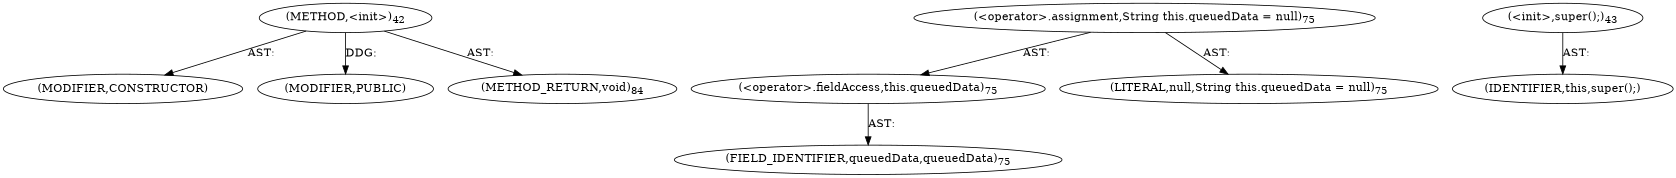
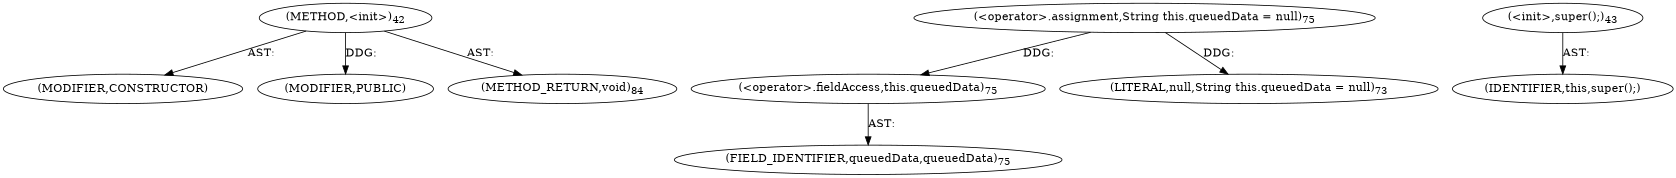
(1039, 53) -> (1041, 53)
(1219, 53) -> (1221, 53)
(1381, 88) -> (1381, 88)
